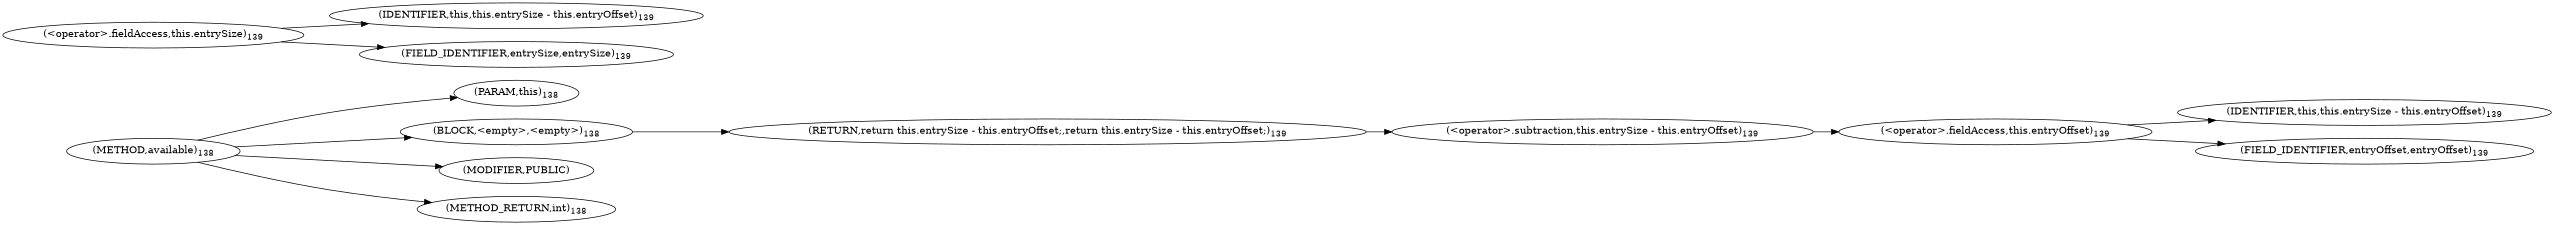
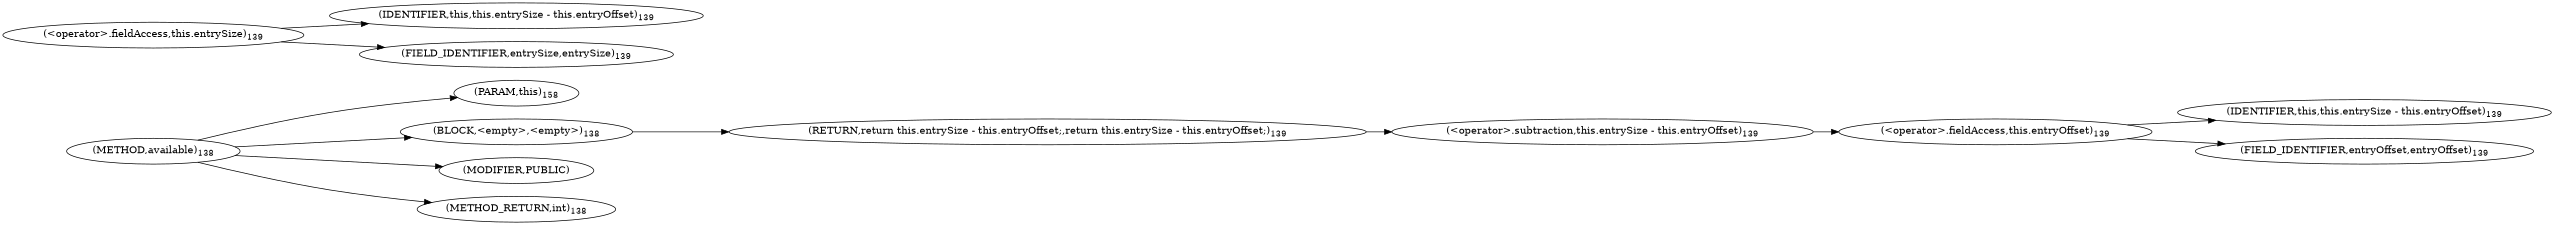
(550, 92) -> (550, 92)
